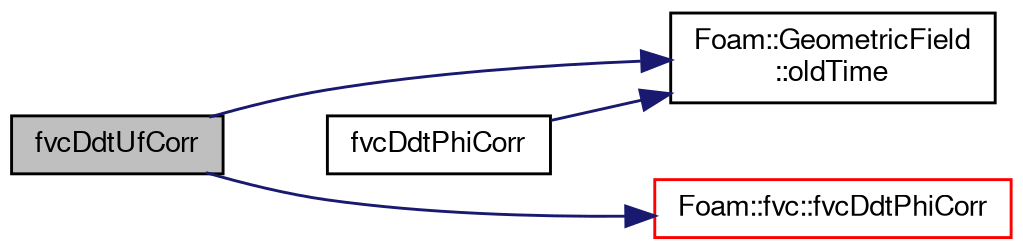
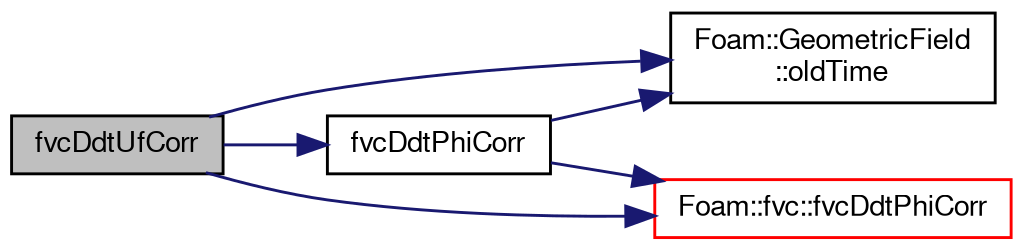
none -> (260, 145)
none -> (592, 170)
